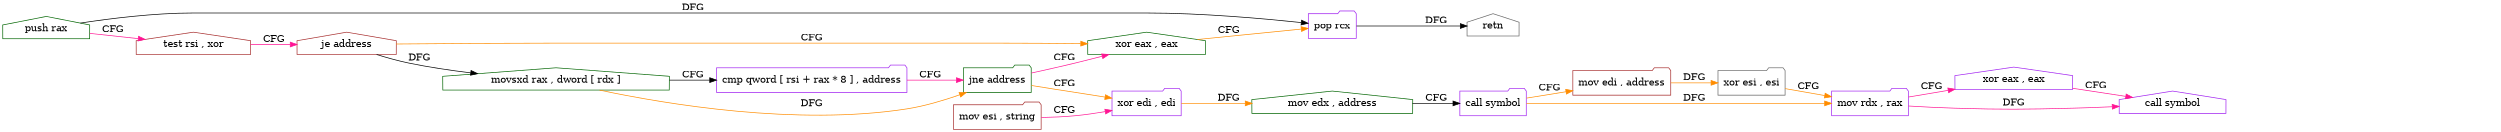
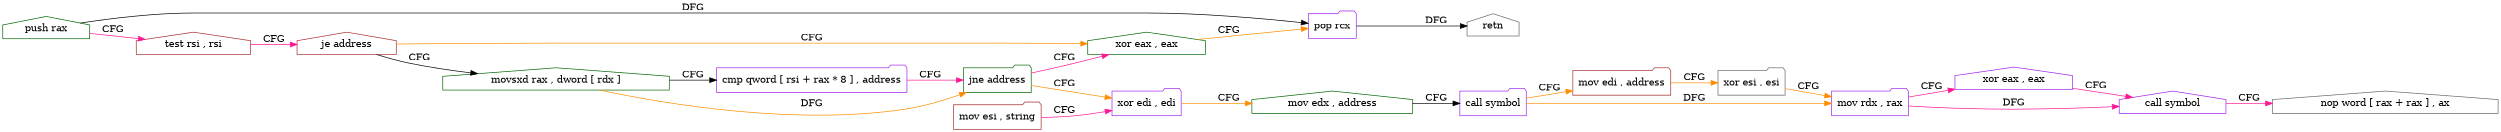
(193, 45) -> (193, 45)
(419, 58) -> (419, 58)
(1694, 78) -> (1694, 78)
(1229, 98) -> (1229, 98)
none -> (2385, 103)
